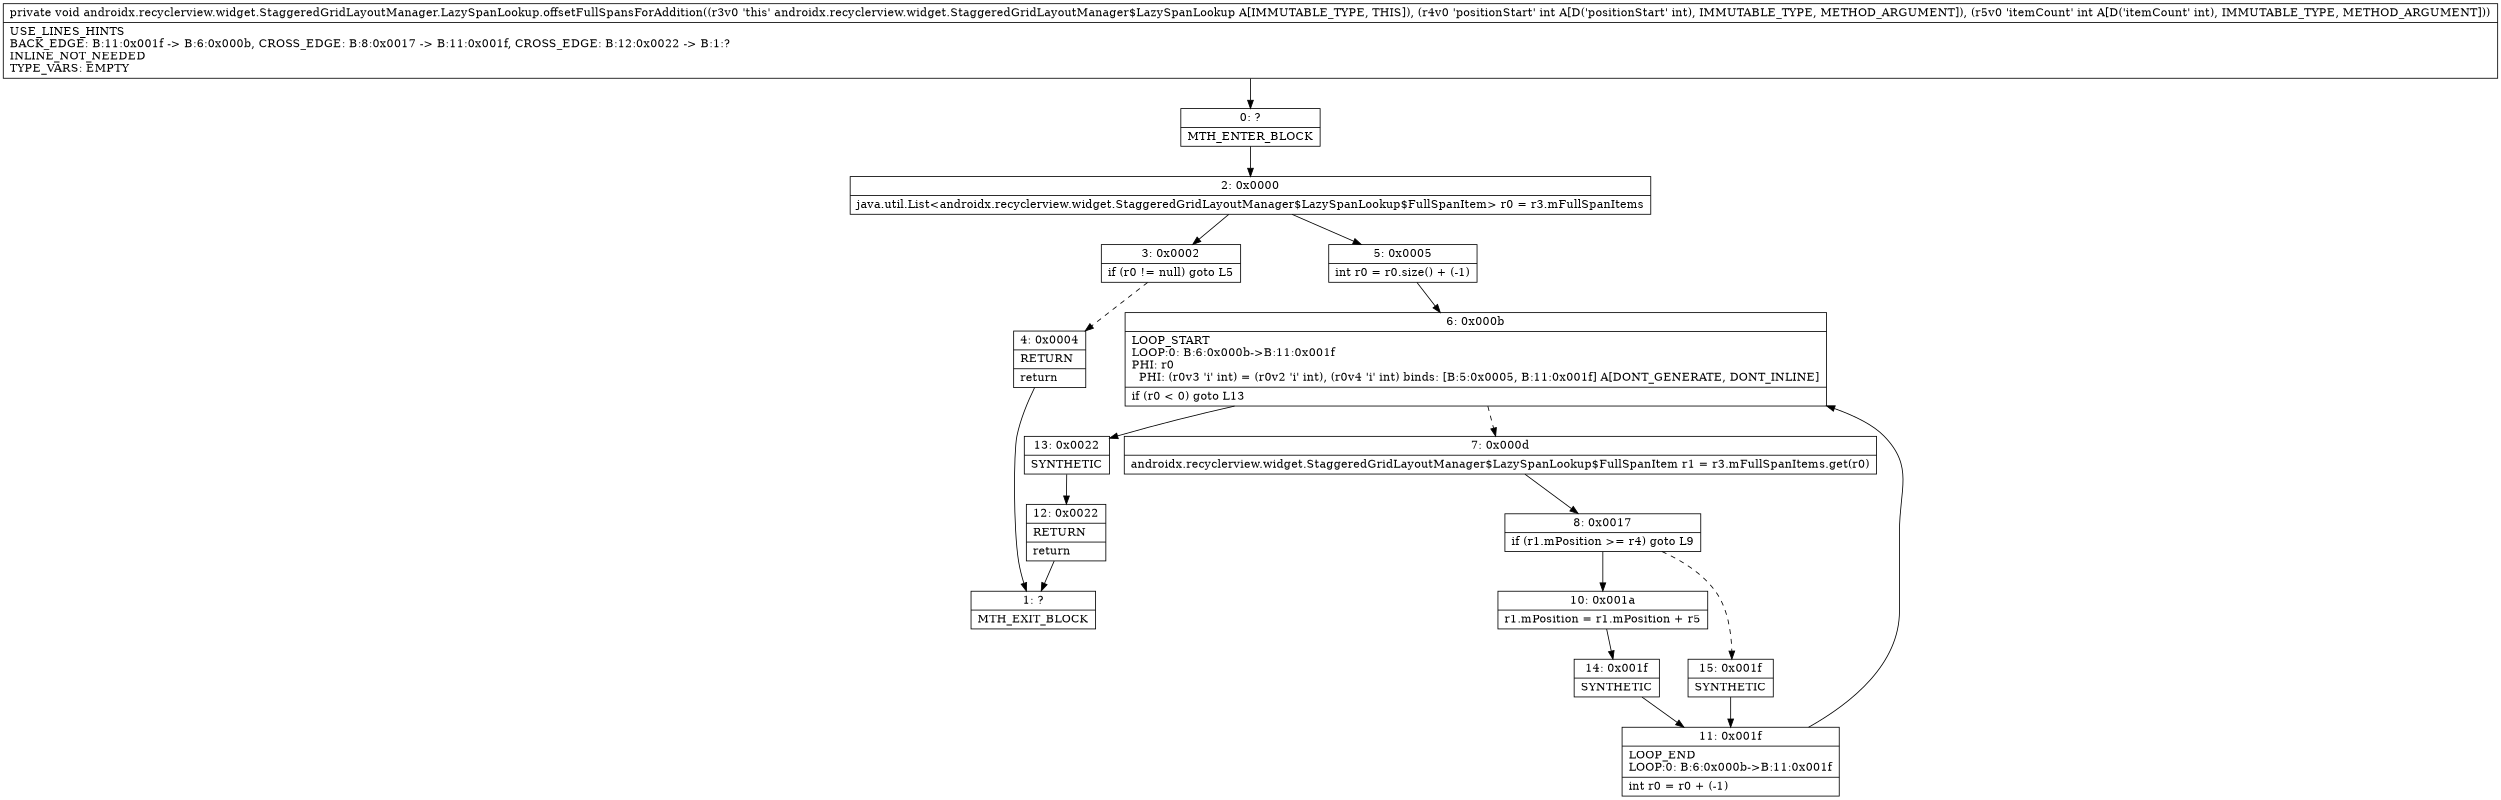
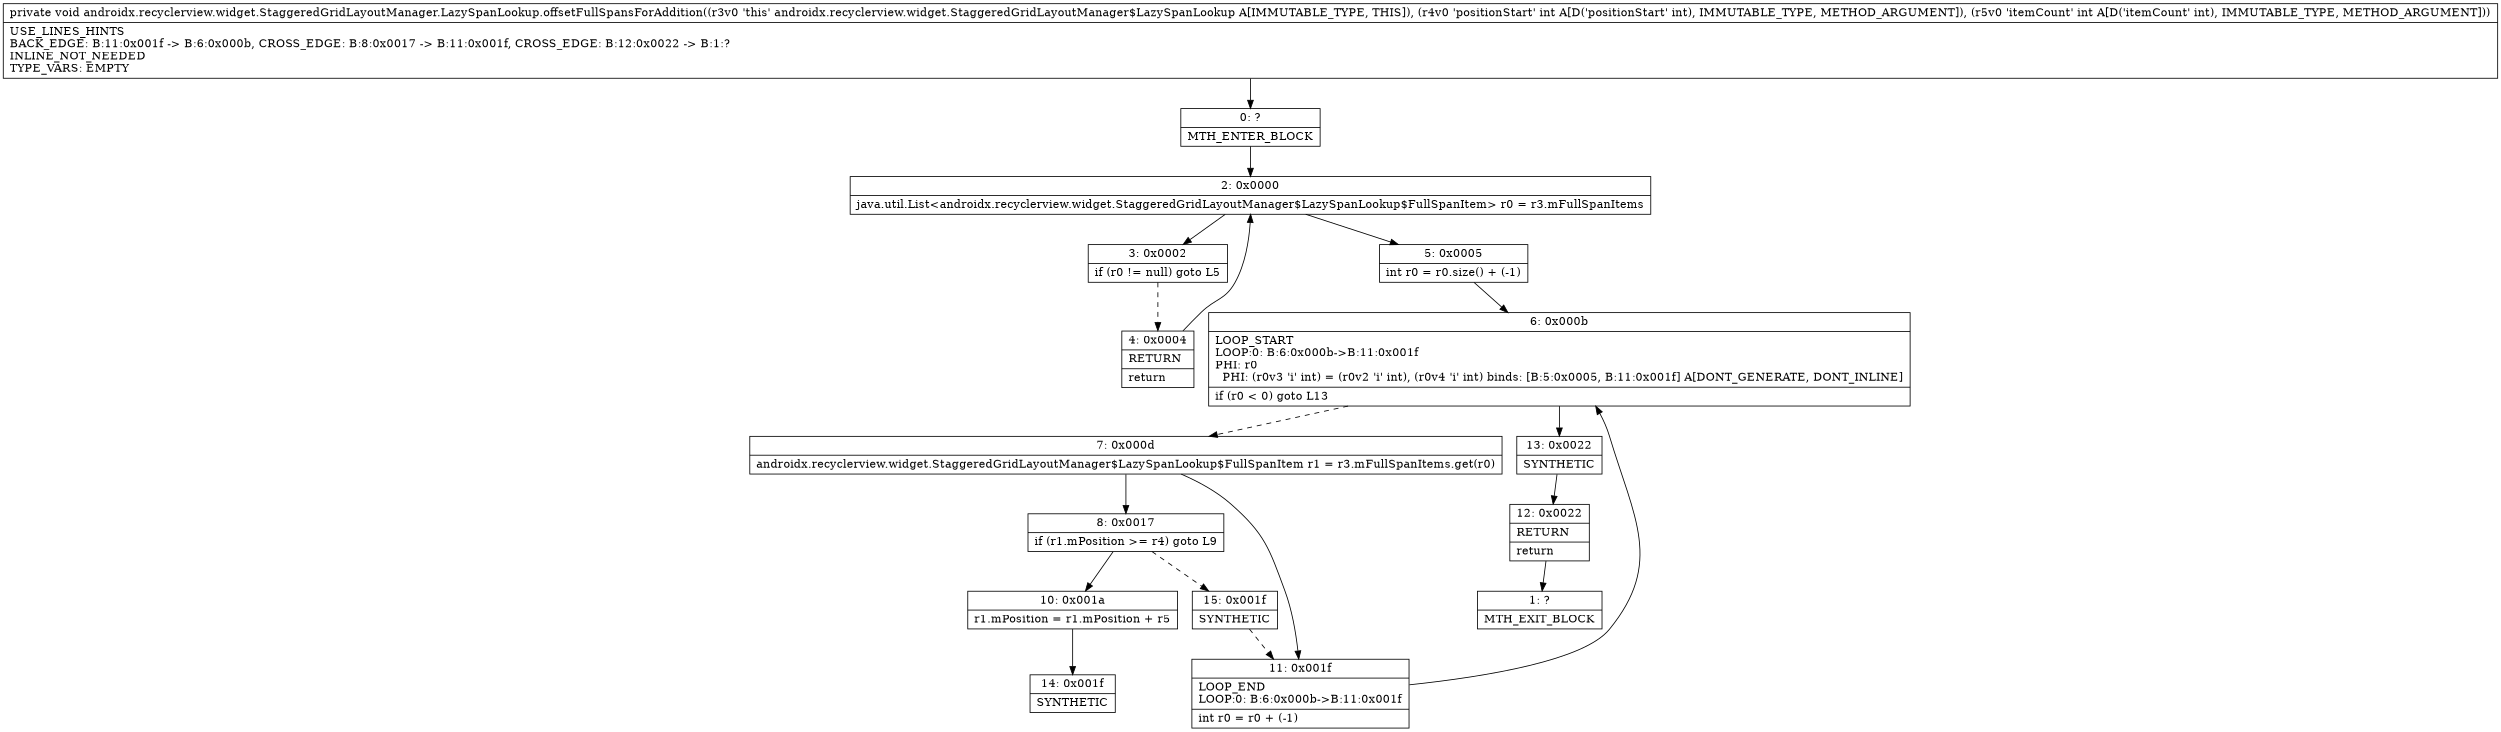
(1015, 484) -> (1232, 286)
(1731, 708) -> (1259, 641)
(1660, 710) -> (1266, 544)
